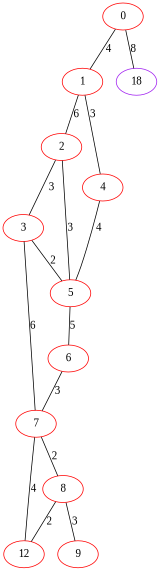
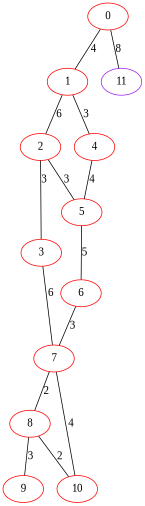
(136, 82) -> (122, 82)
(47, 261) -> none
(24, 554) -> (77, 489)
